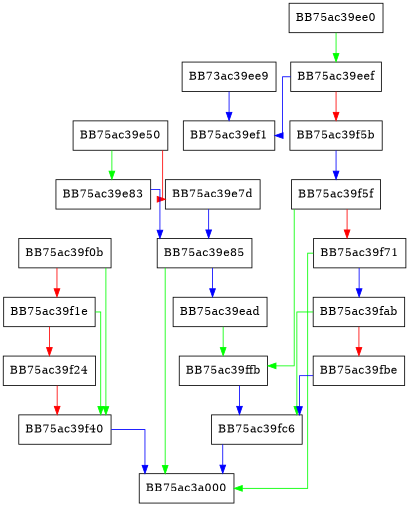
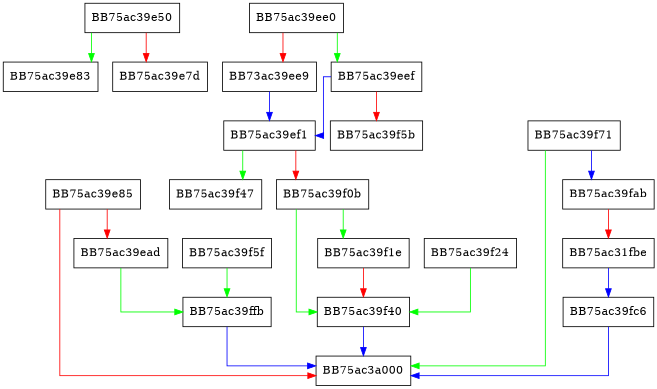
none -> (283, 43)
none -> (296, 161)
(336, 161) -> none
none -> (216, 194)
(160, 205) -> none
(209, 220) -> none
(347, 220) -> none
(57, 278) -> (343, 220)
(213, 278) -> (107, 220)
(49, 337) -> none
(101, 356) -> (363, 278)
(165, 367) -> (101, 376)
(297, 370) -> none
(359, 371) -> (608, 253)
(57, 396) -> (466, 312)
(239, 396) -> (248, 366)
